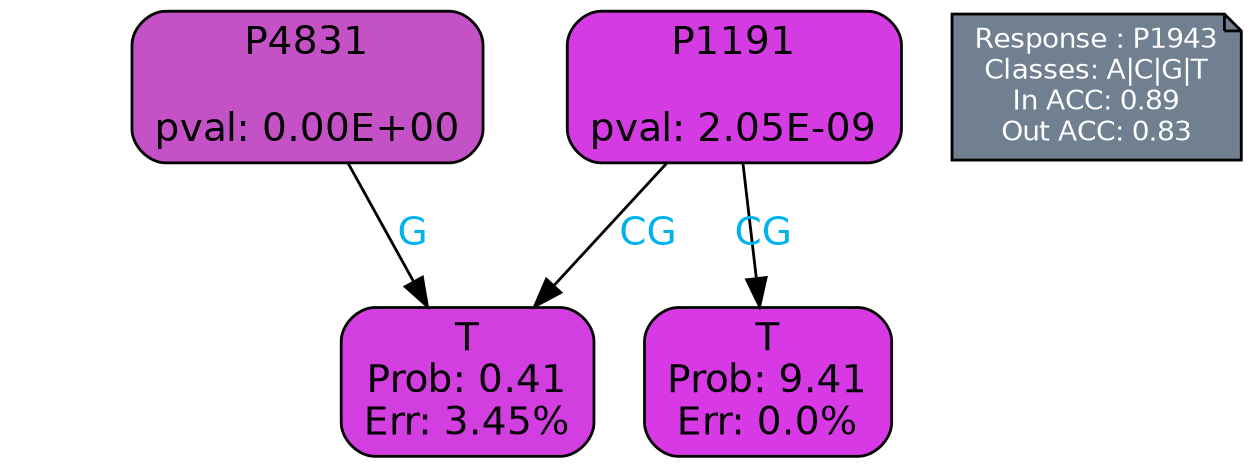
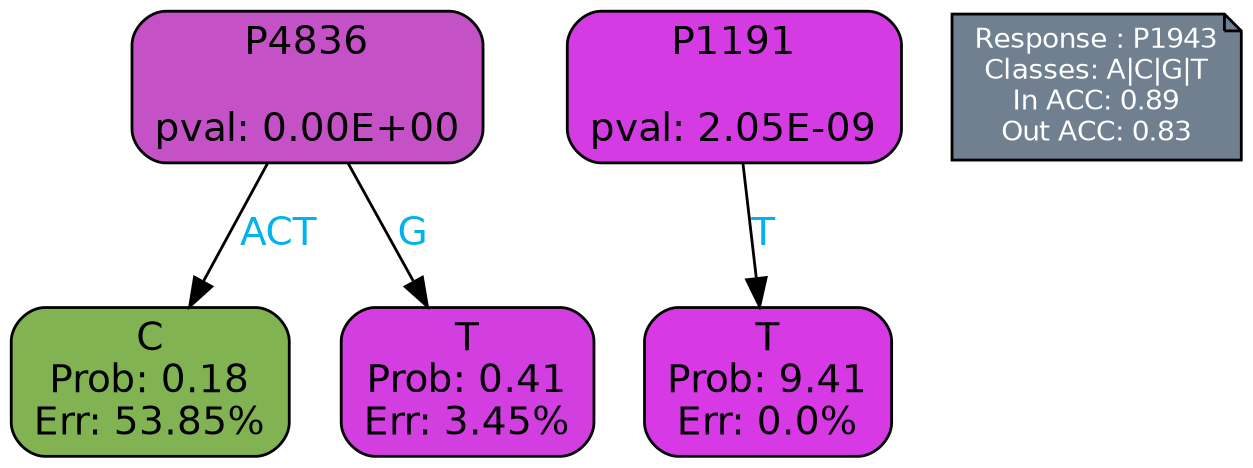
(308, 87) -> (308, 87)
(610, 224) -> none
(764, 234) -> (764, 234)
none -> (150, 382)
